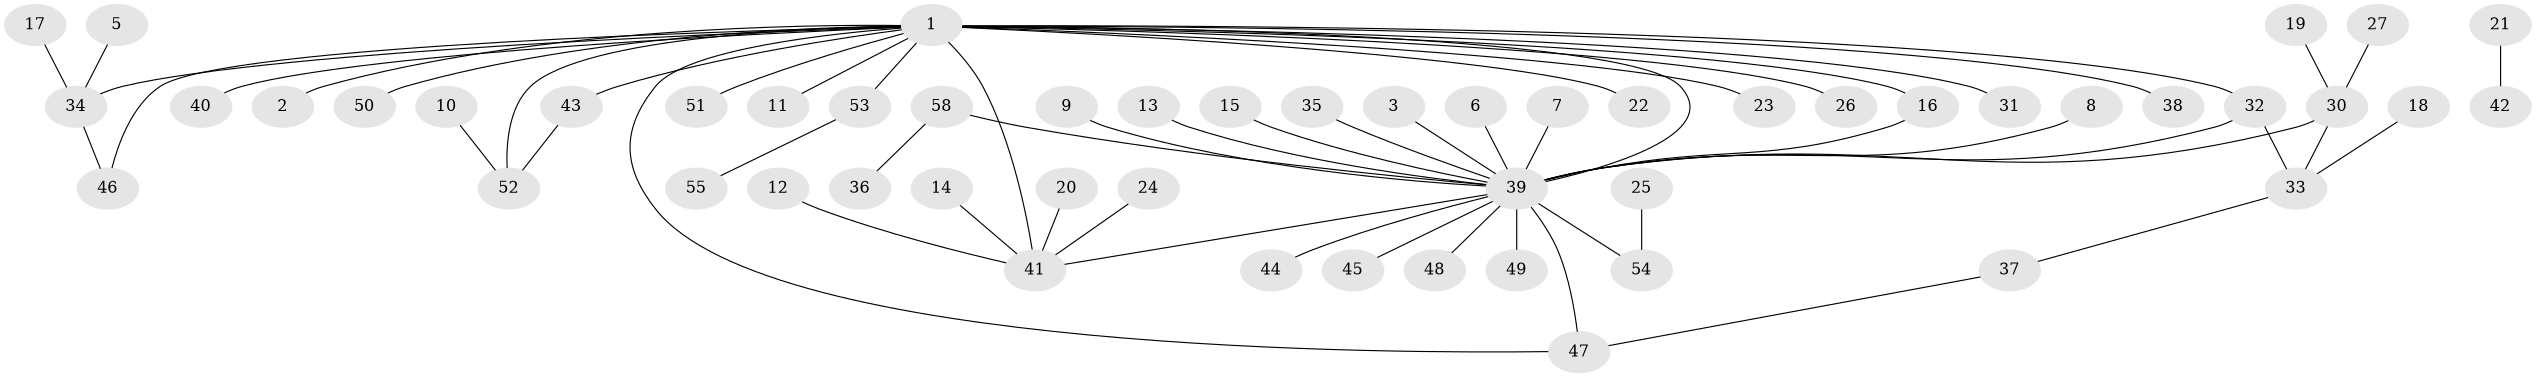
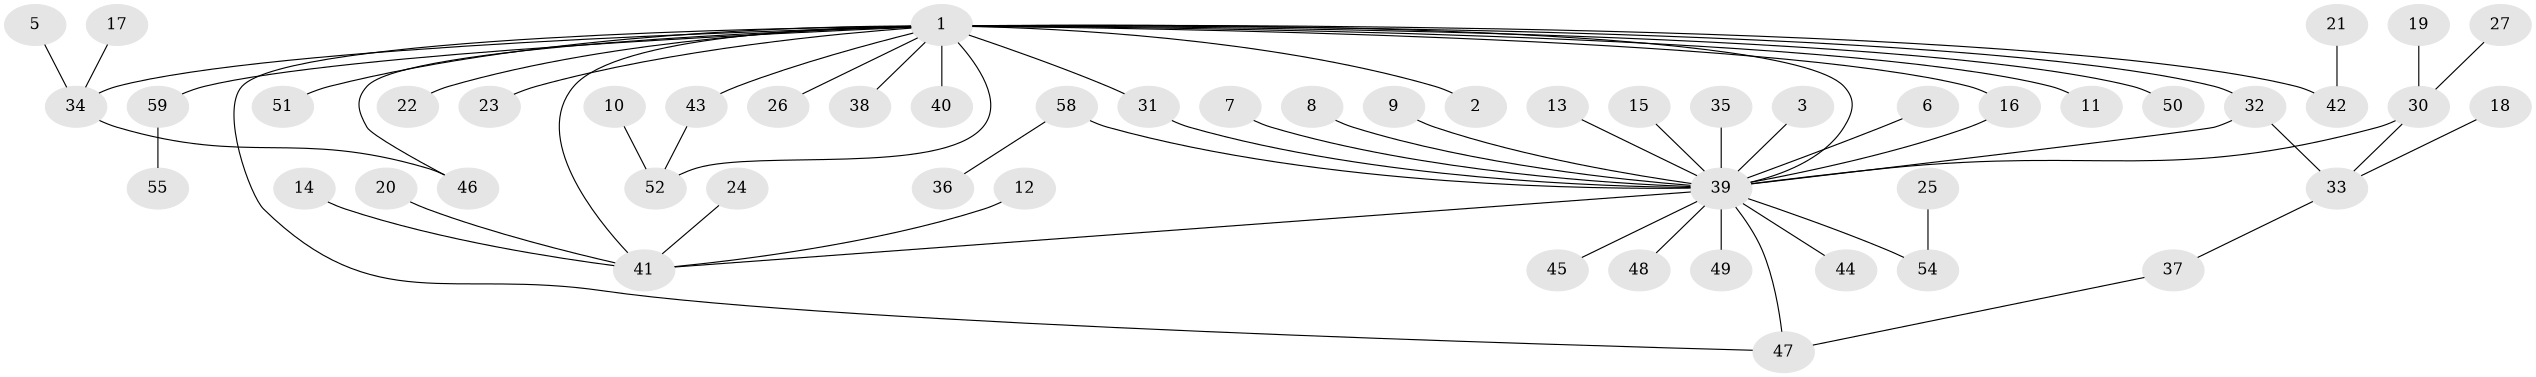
none -> (1982, 48)
(860, 107) -> (158, 107)
none -> (1429, 171)
